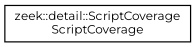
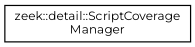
(98, 24) -> (98, 24)
